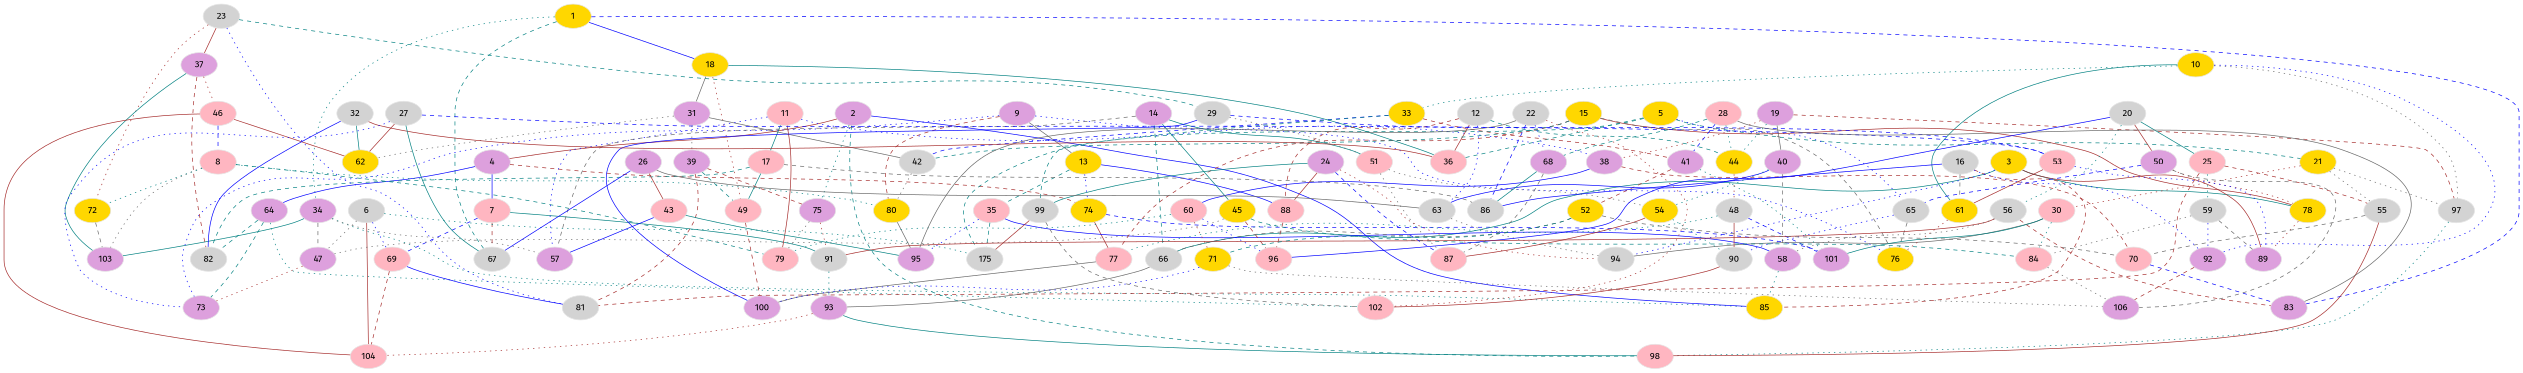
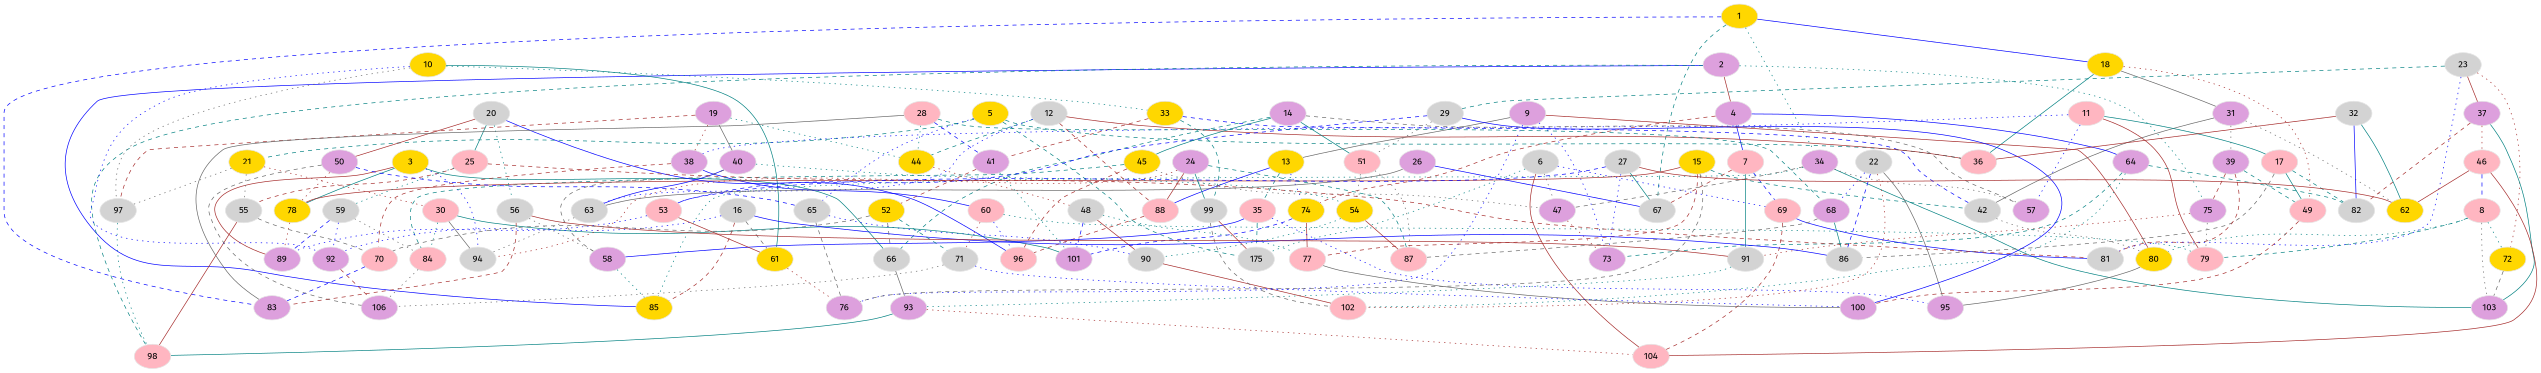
(909, 139) -> (1905, 138)
(669, 211) -> none
(1383, 215) -> (1328, 187)
(2234, 234) -> (316, 231)
(1213, 259) -> (960, 259)
(1895, 259) -> (844, 308)
